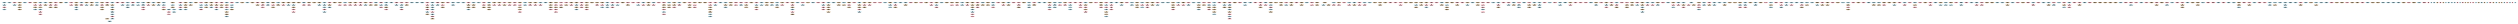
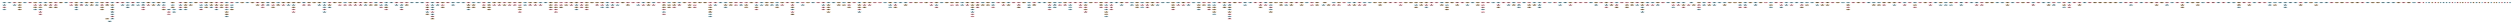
(2399, 3) -> none
